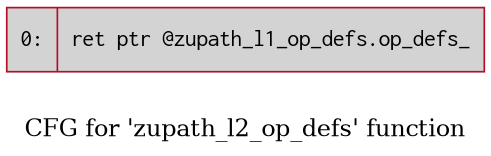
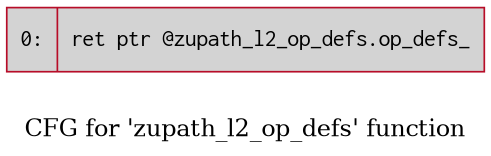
(271, 39) -> (271, 39)
